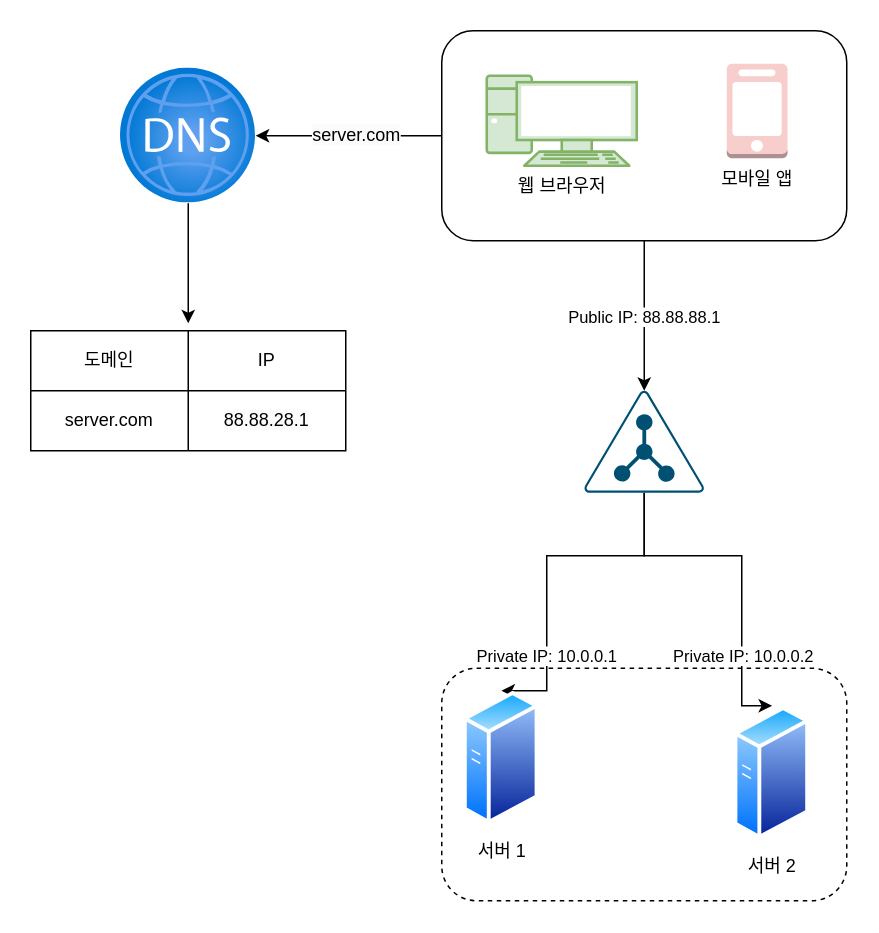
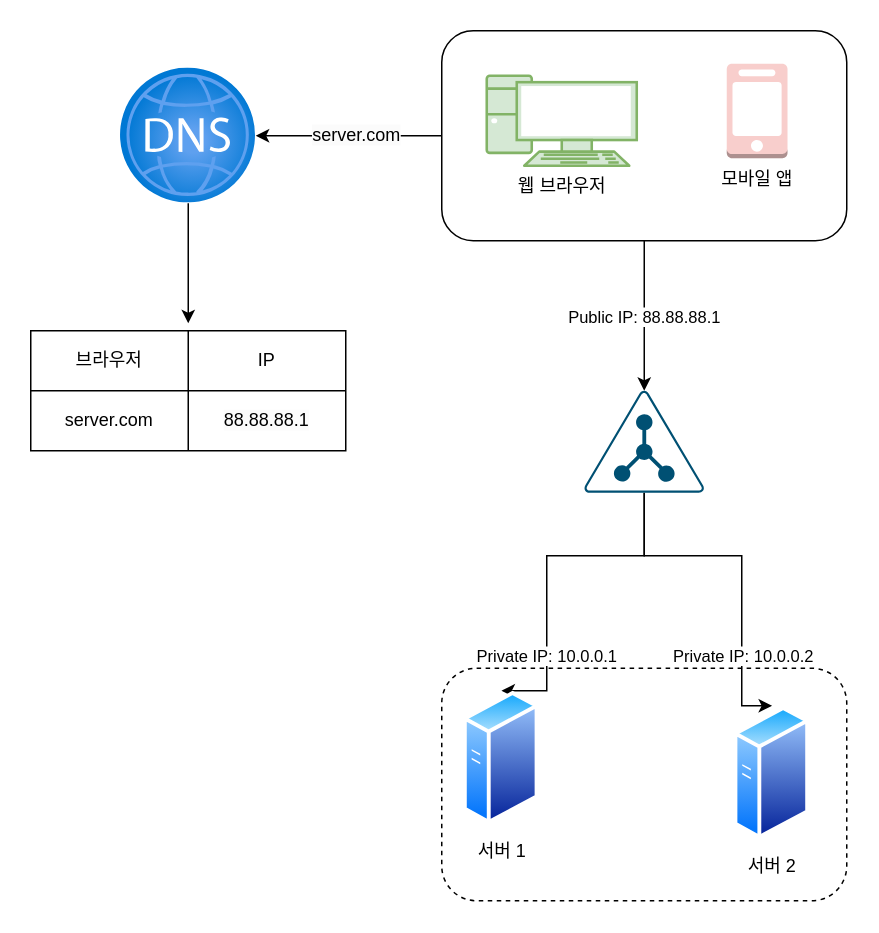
(110, 361) -> (110, 361)
(267, 421) -> (267, 421)
